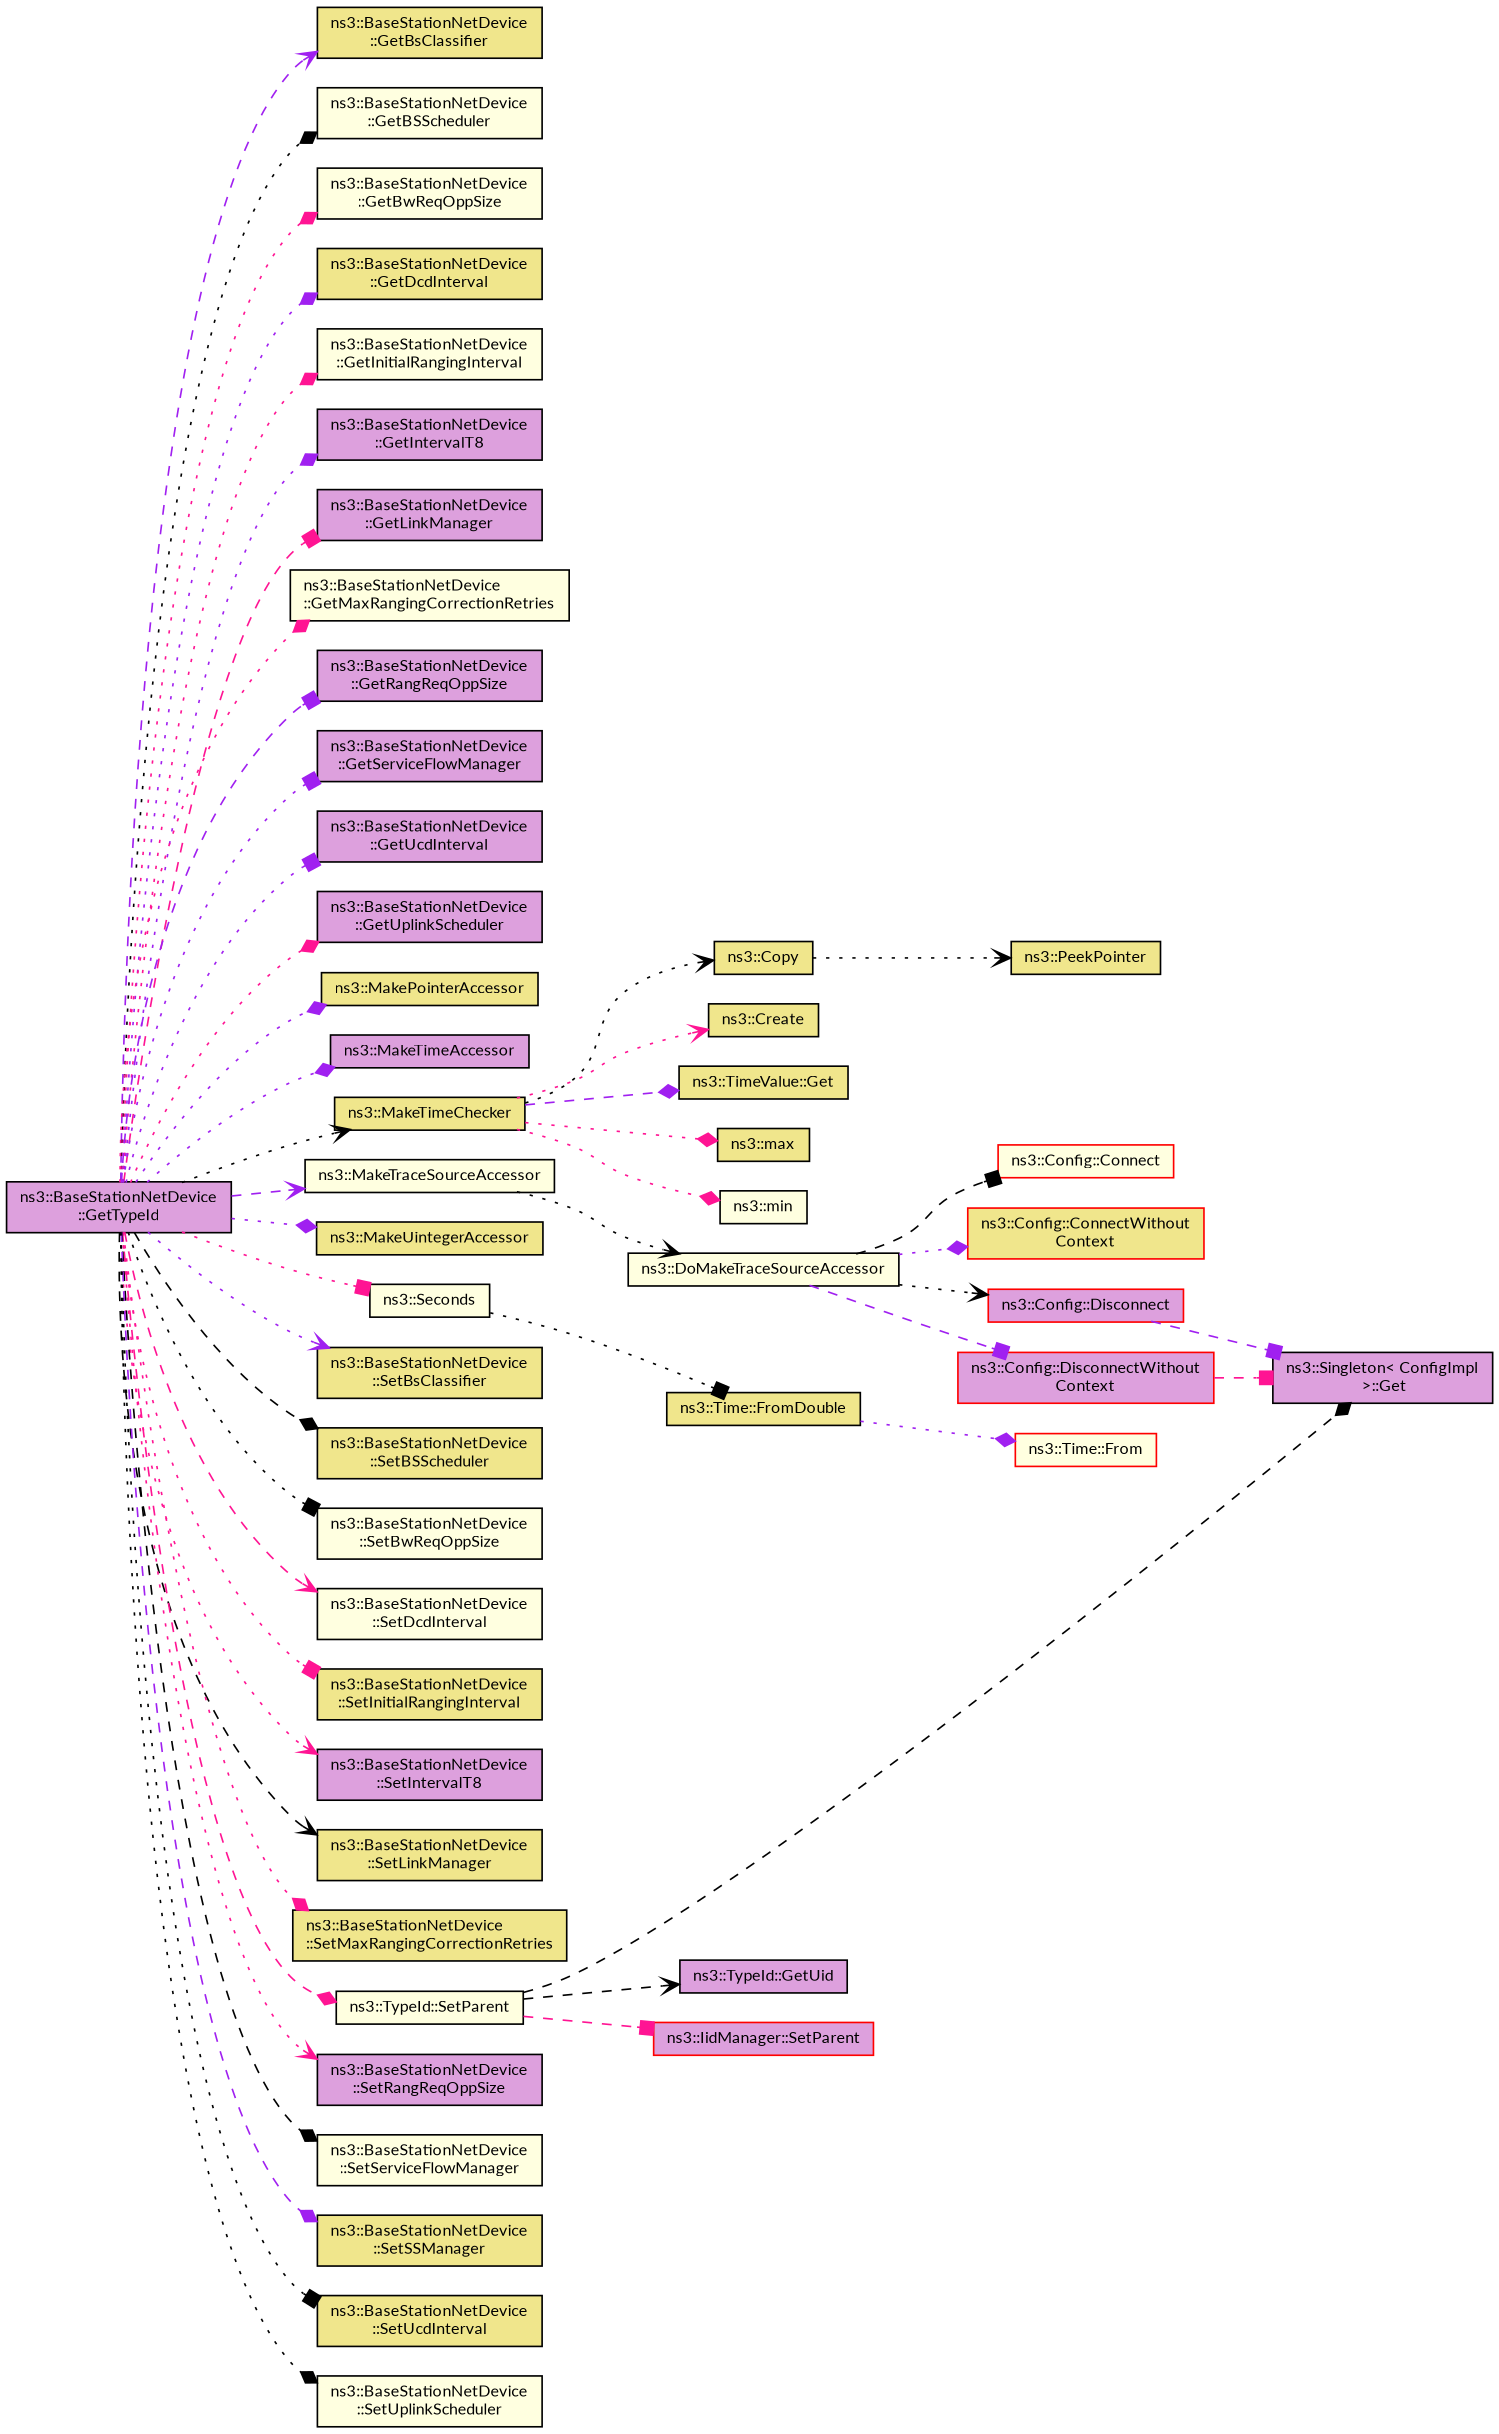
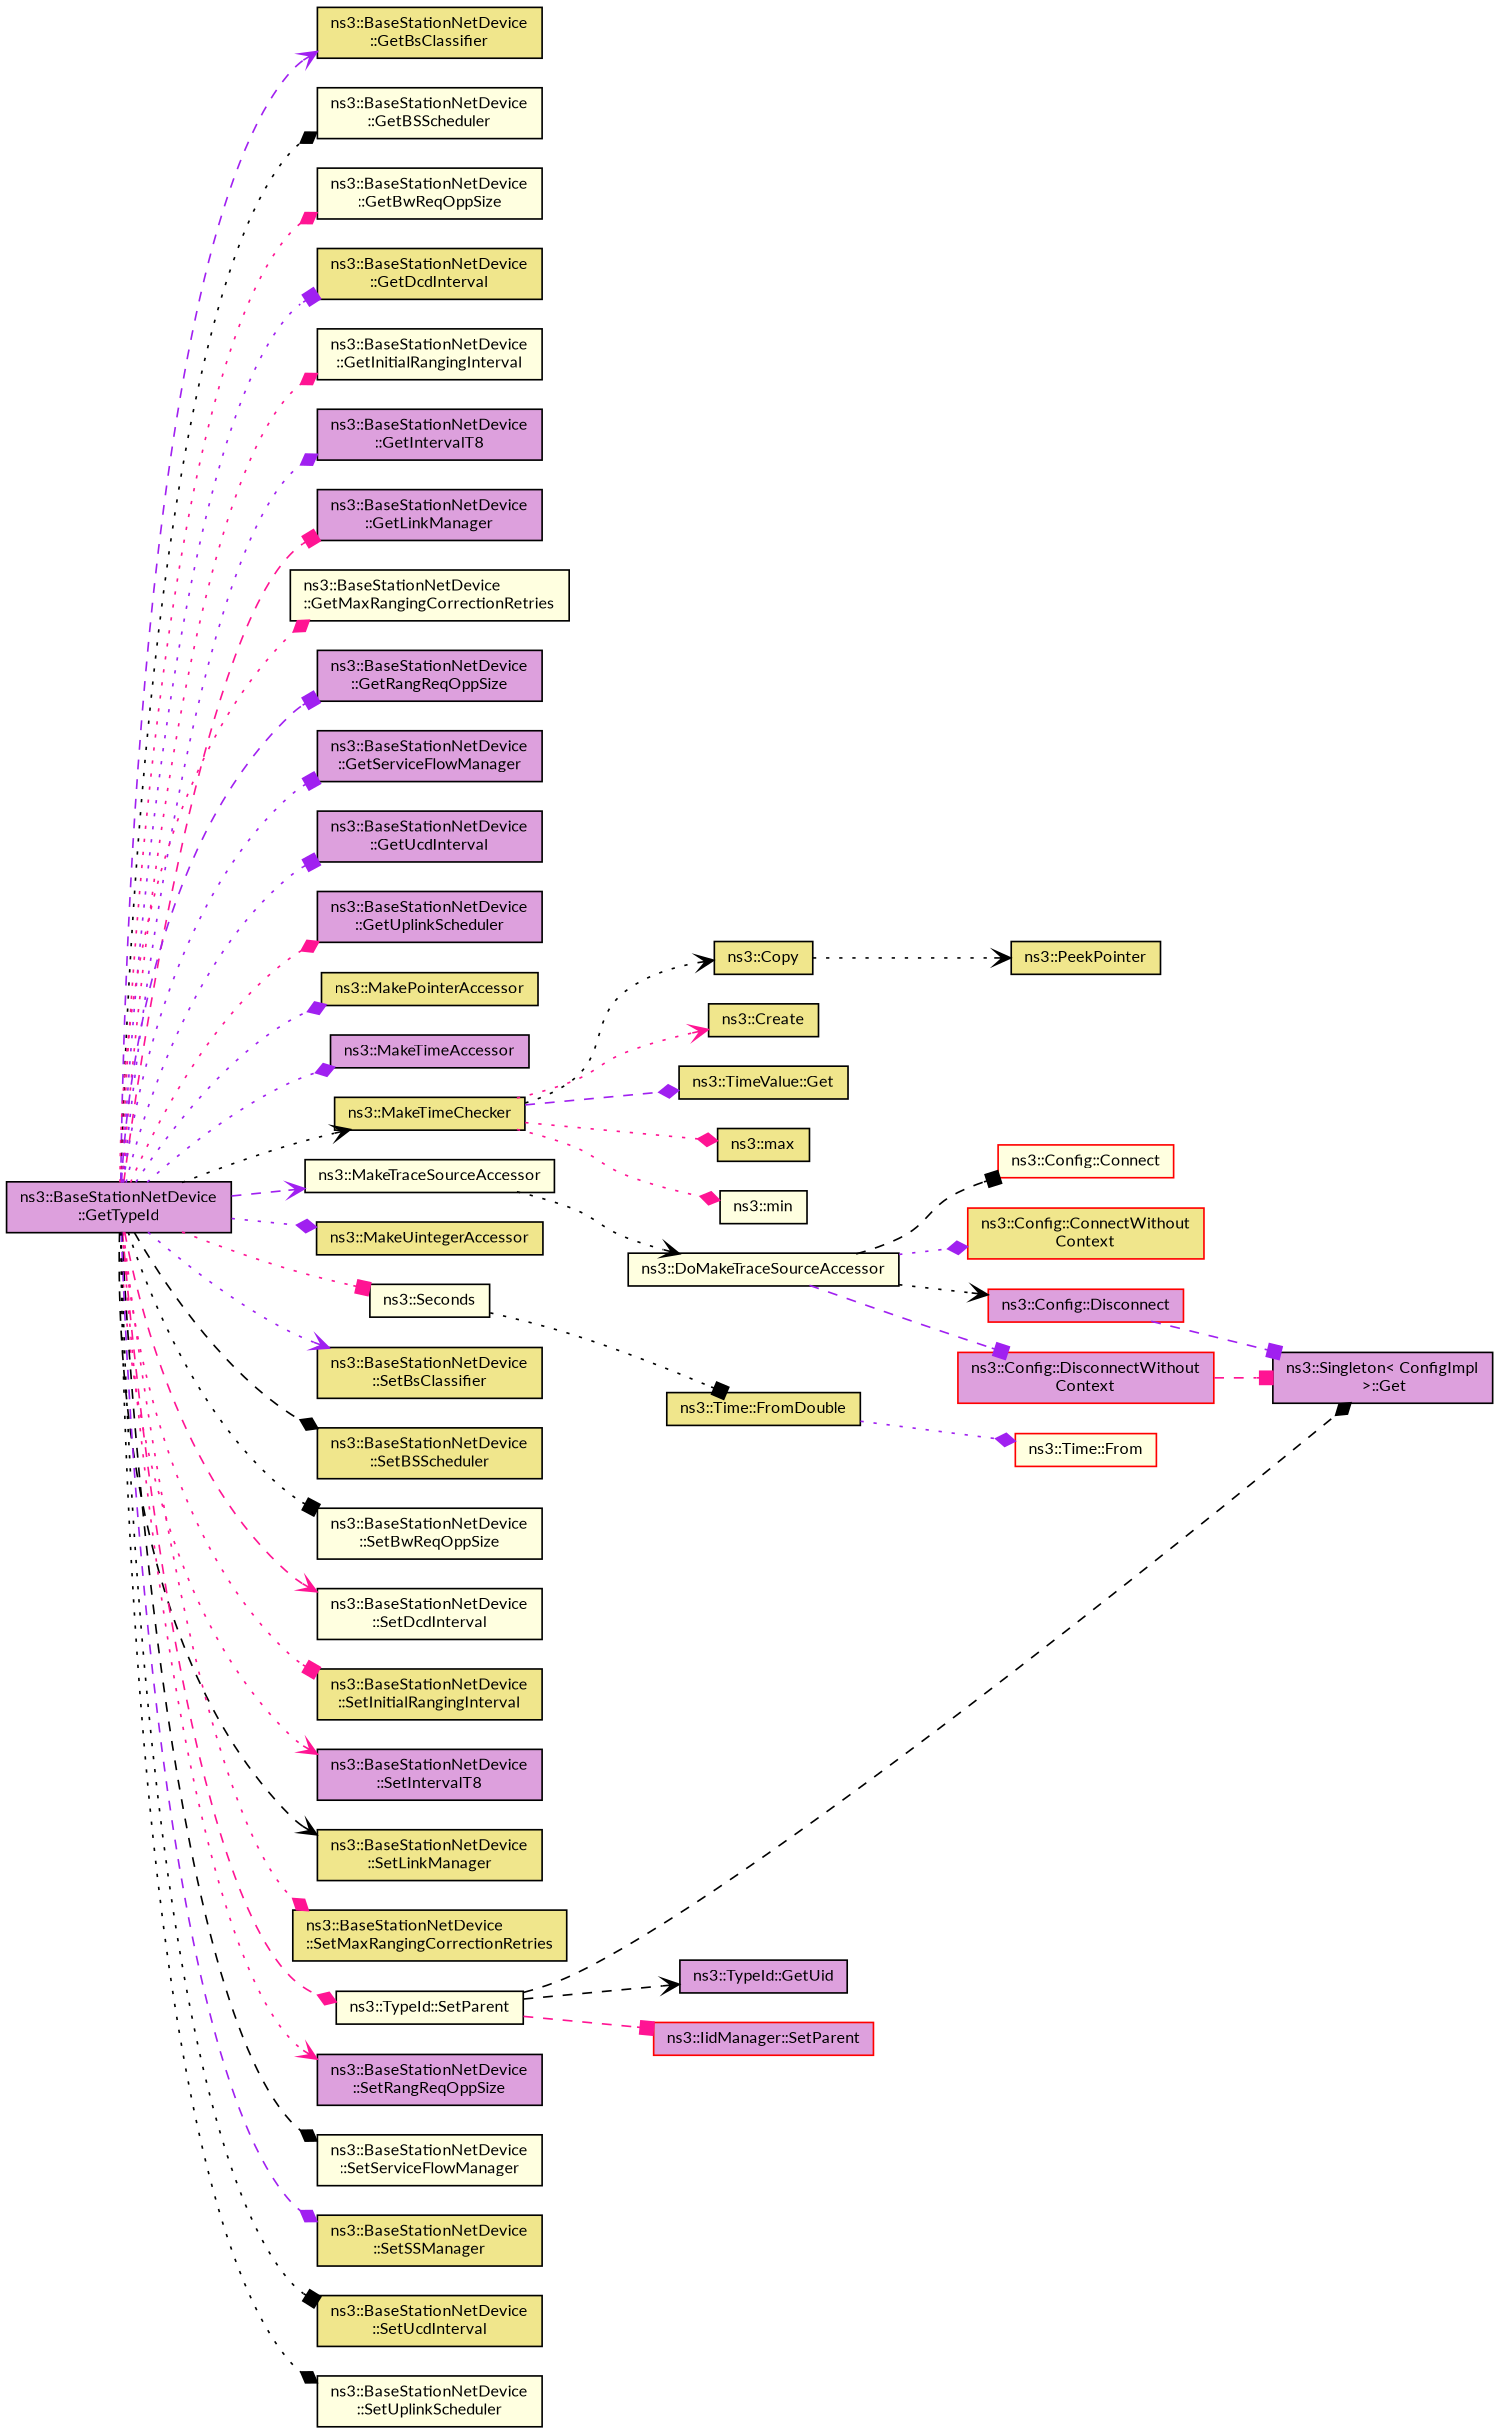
(170, 709) -> (170, 709)
